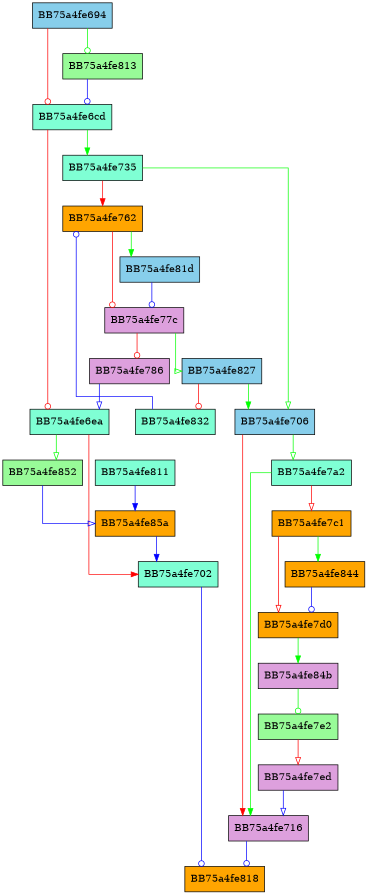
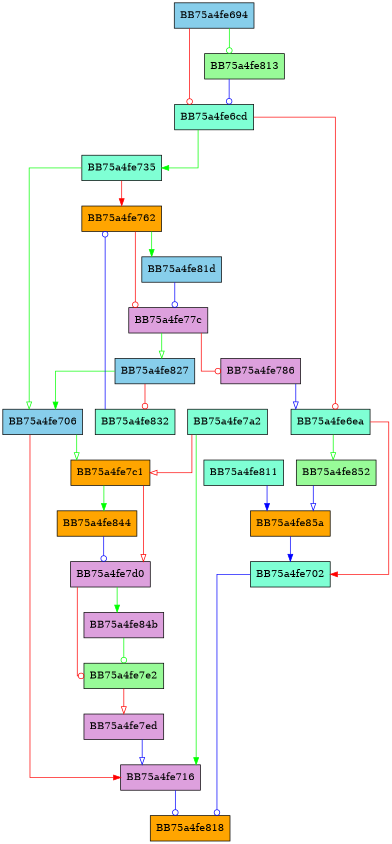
(293, 444) -> (77, 444)
(298, 625) -> (110, 574)
none -> (77, 632)
